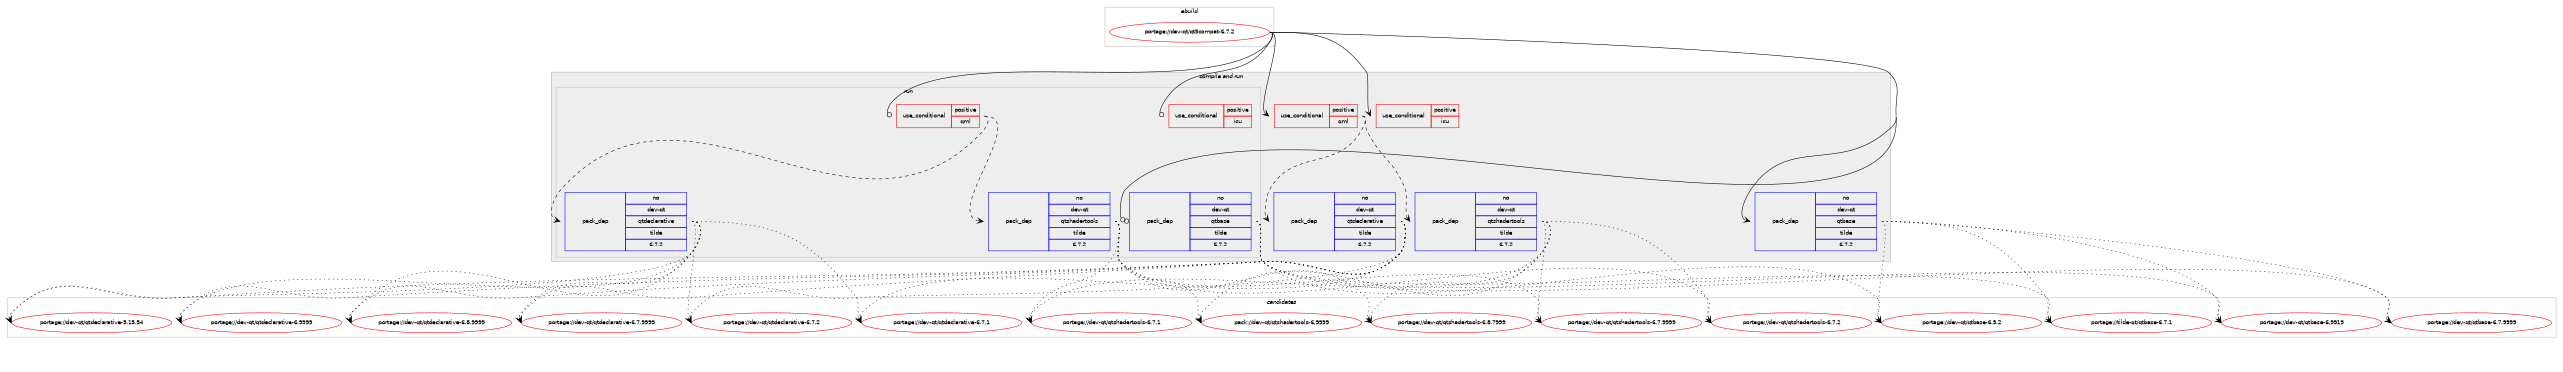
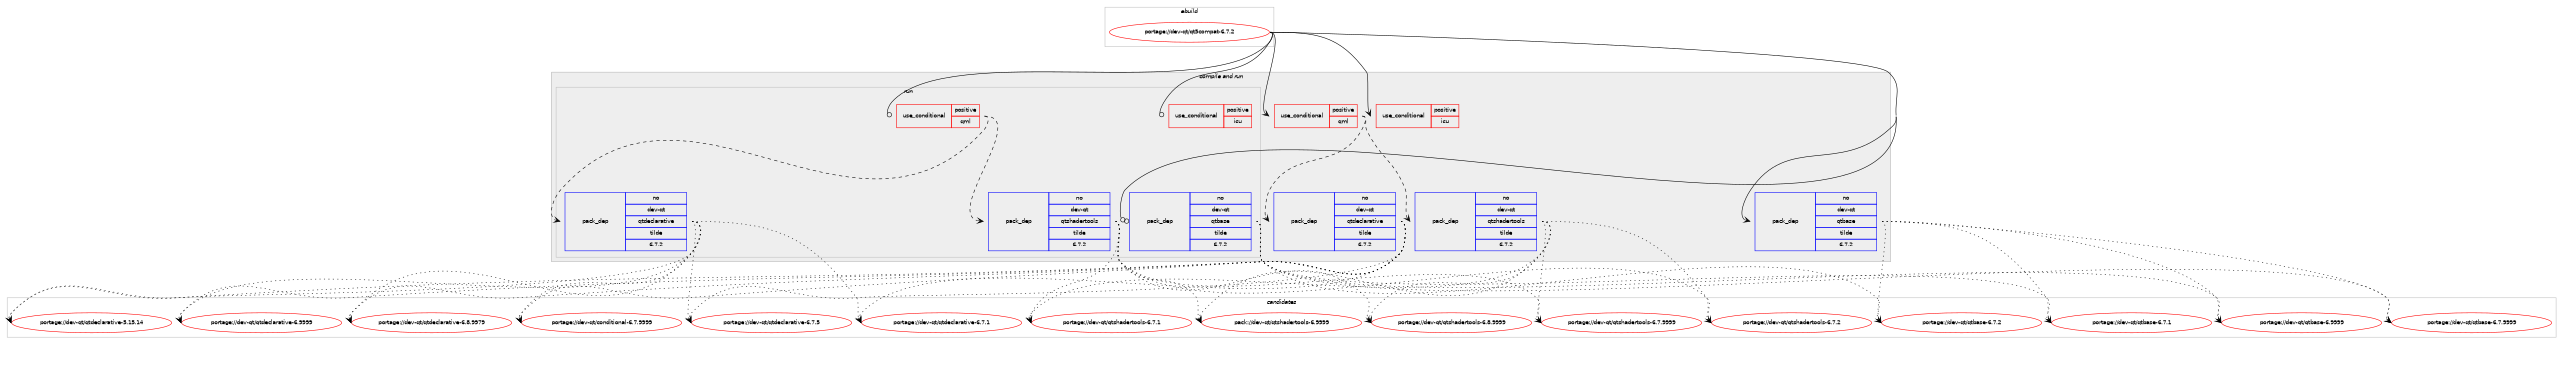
(92, 323) -> (92, 323)
(432, 323) -> (432, 323)
(602, 323) -> (602, 323)
(772, 323) -> (772, 323)
(1452, 323) -> (1452, 323)
(1962, 323) -> (1962, 323)
(2132, 323) -> (2132, 323)
(2302, 323) -> (2302, 323)
